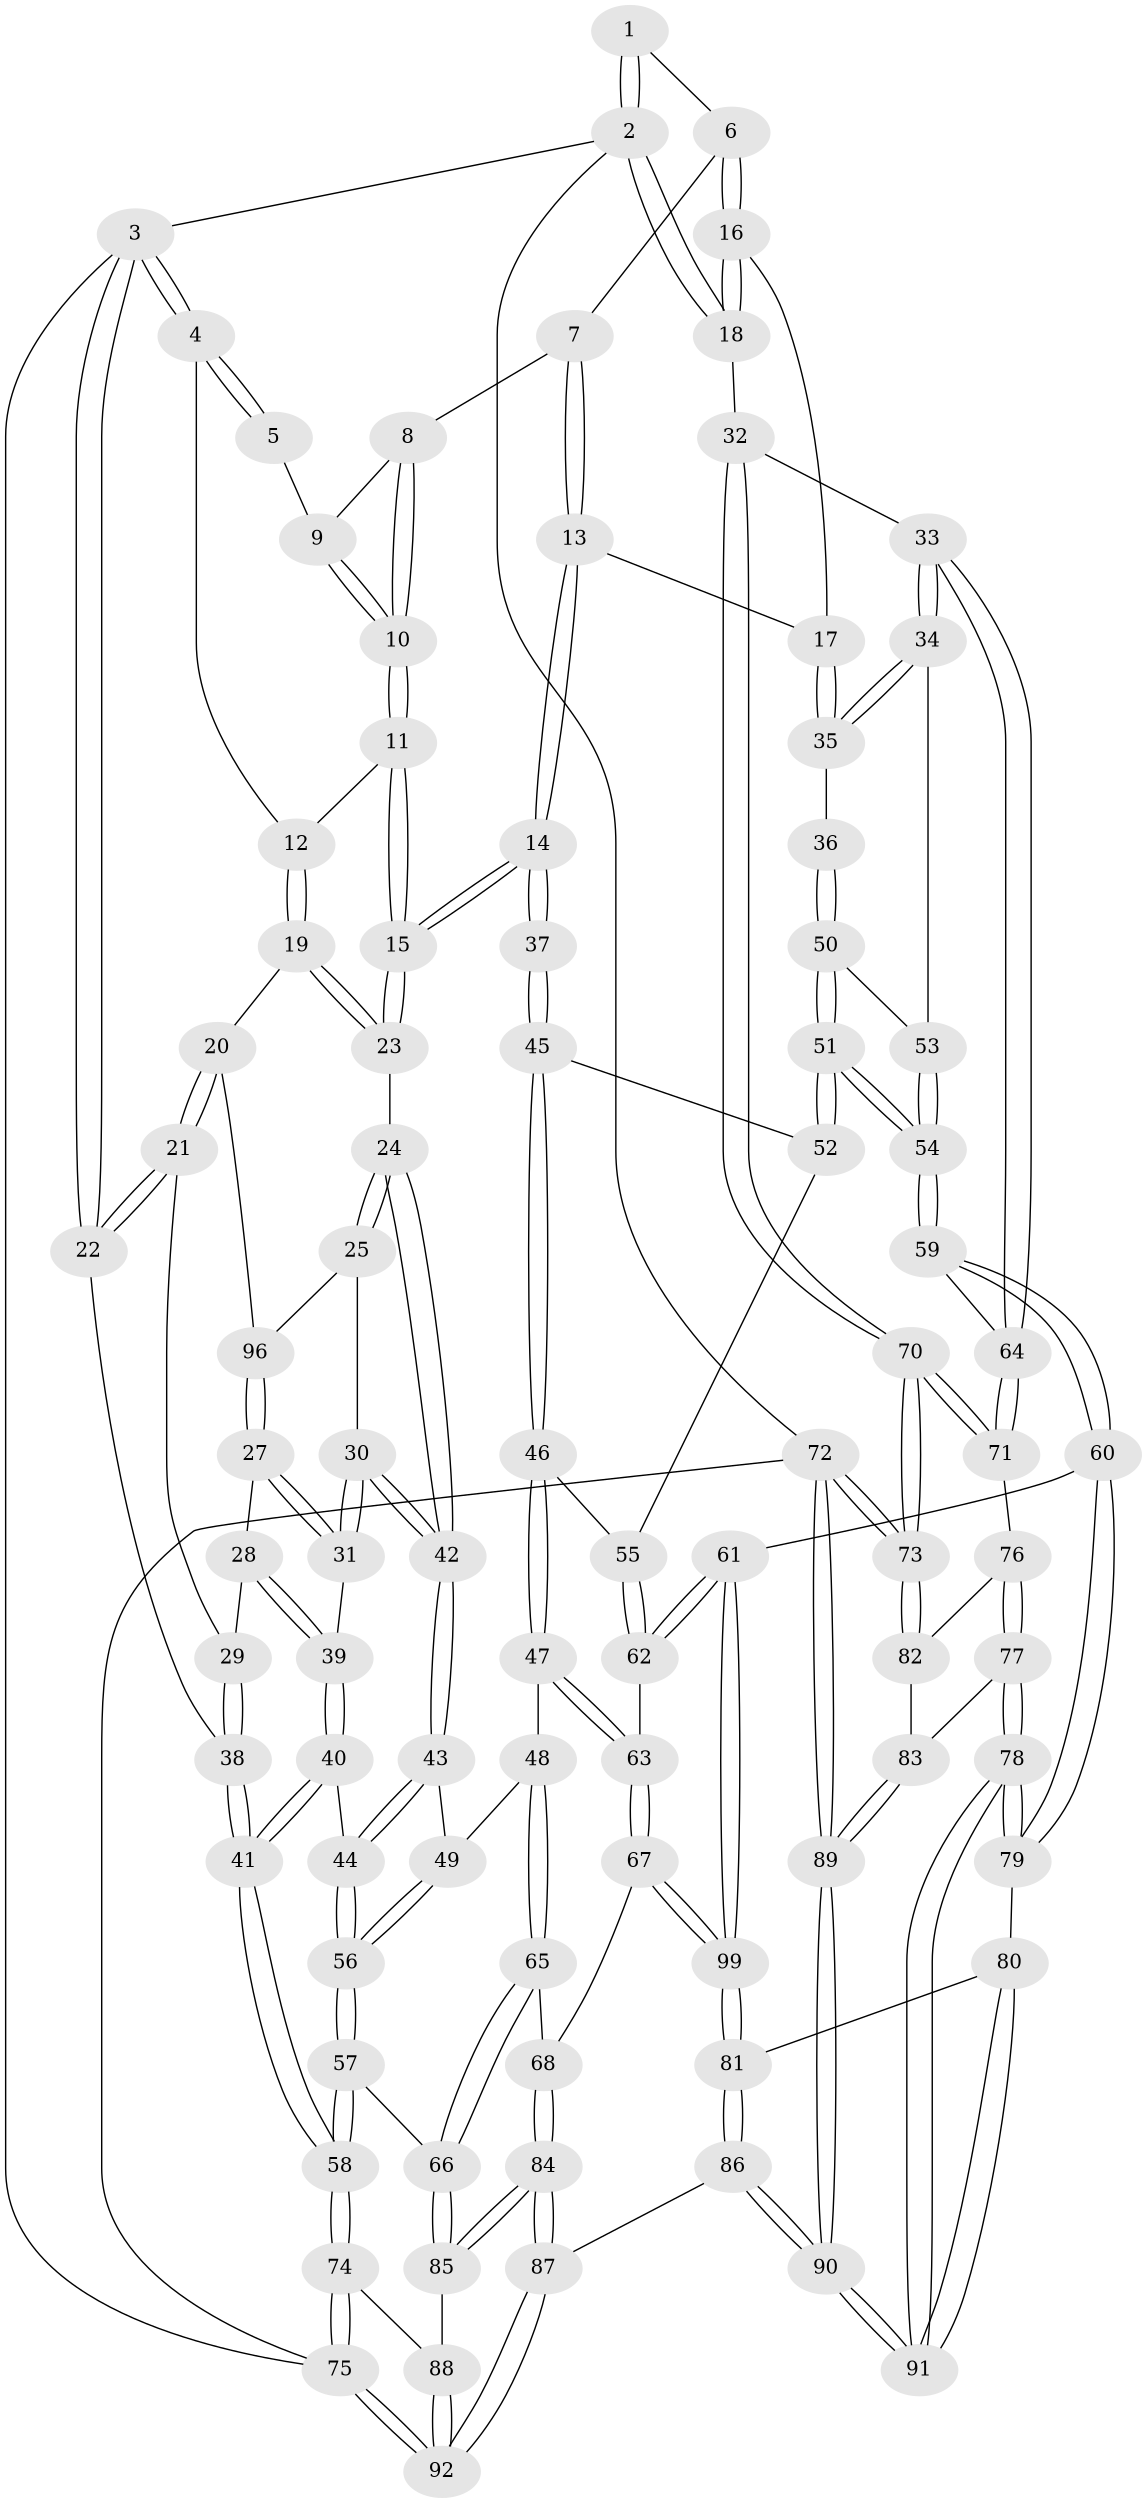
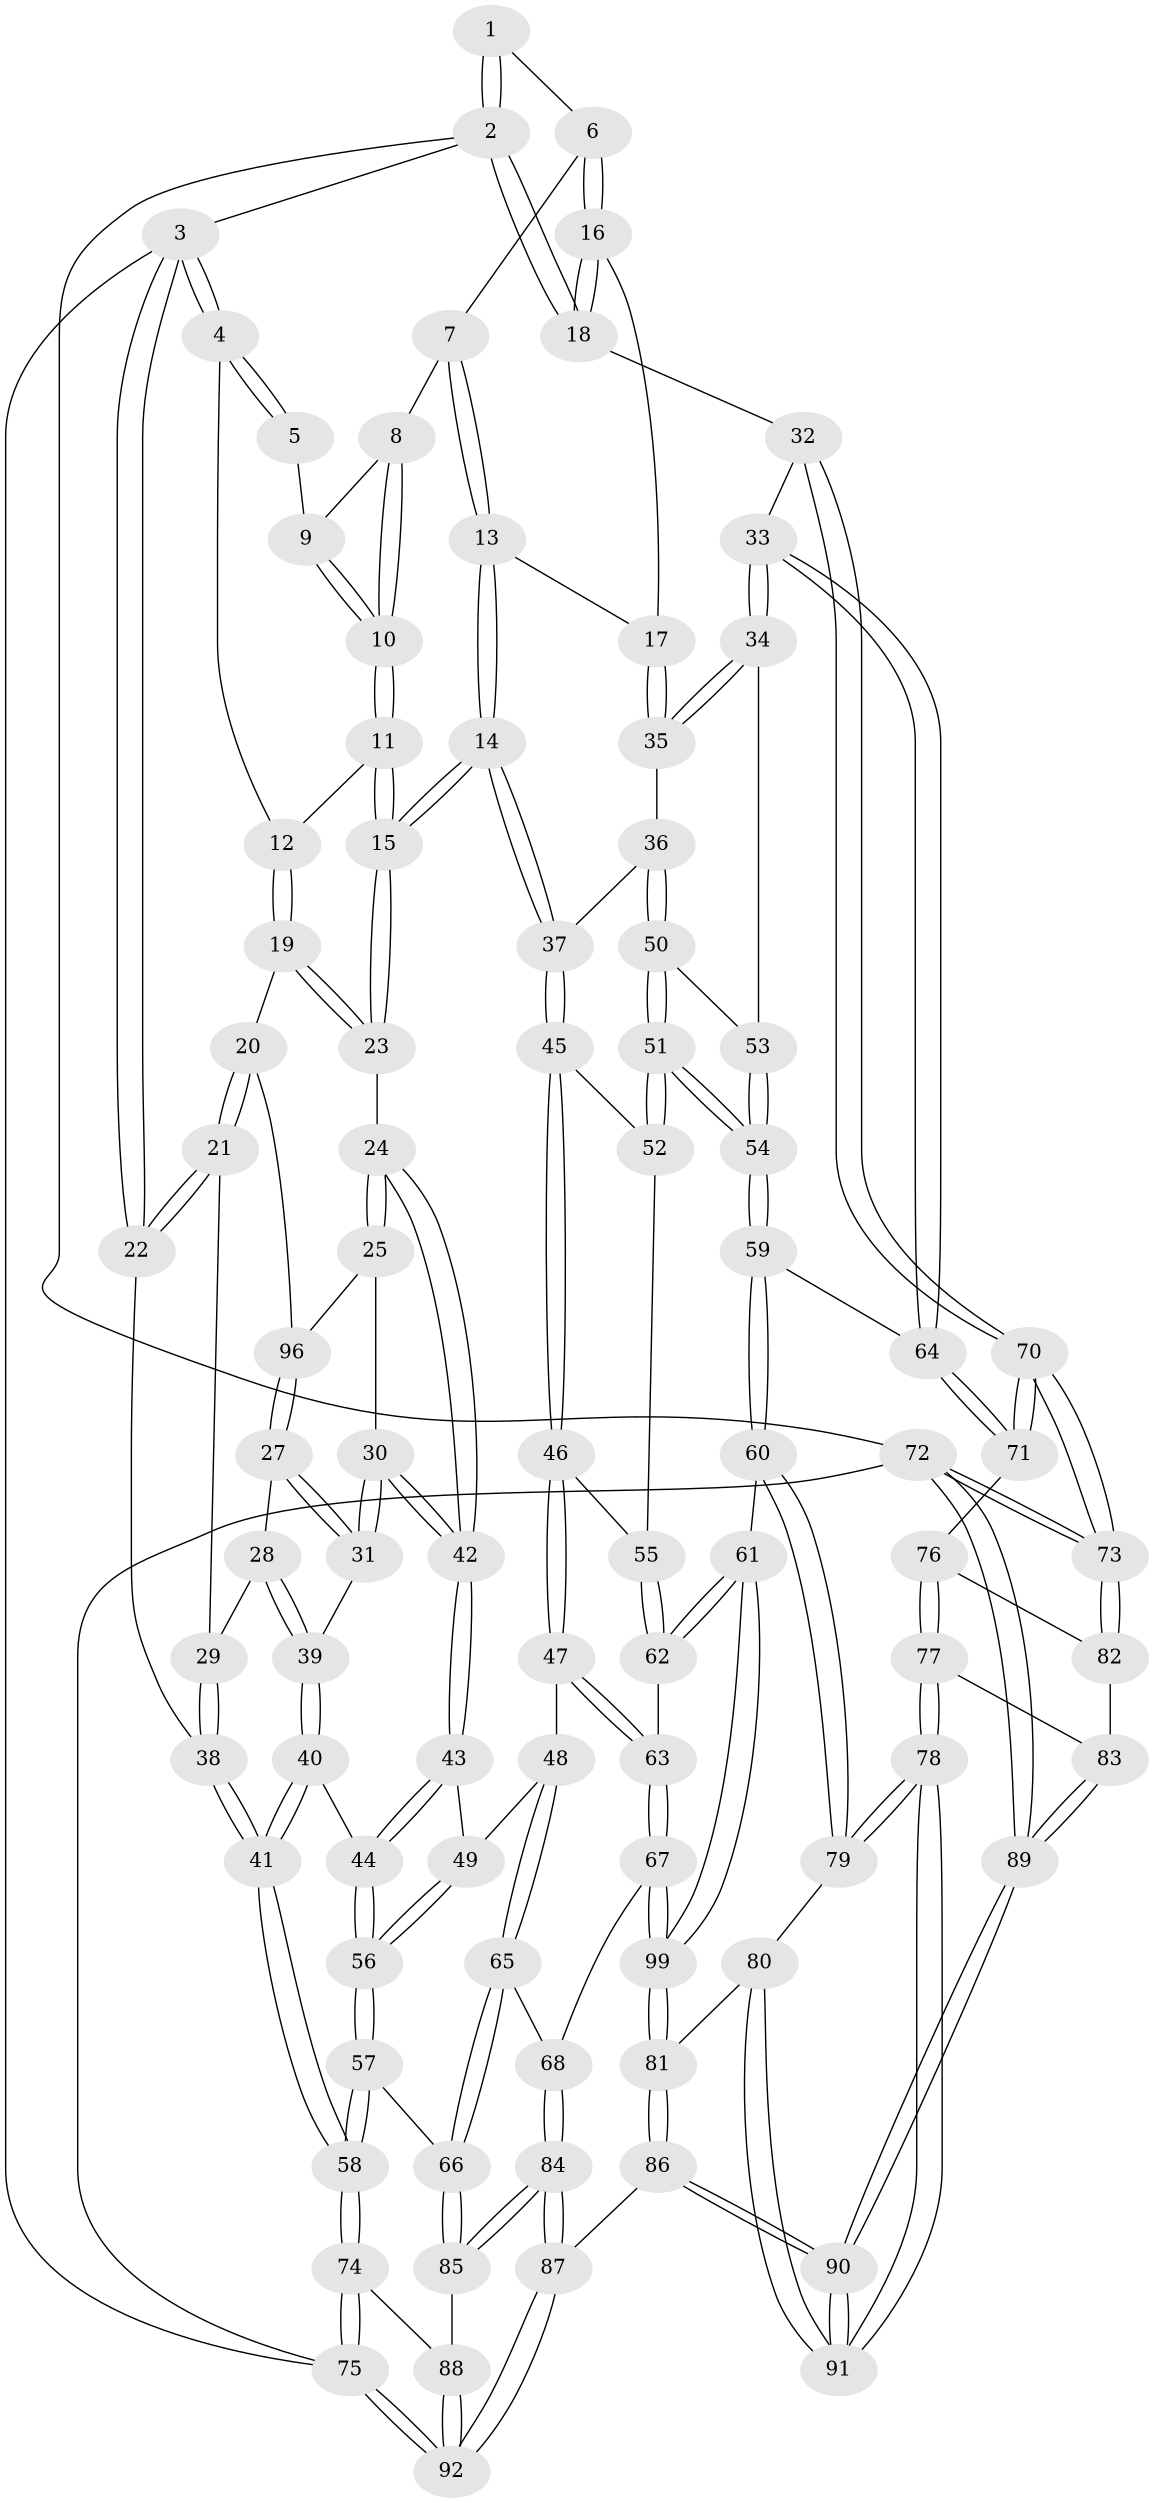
none -> (606, 895)
